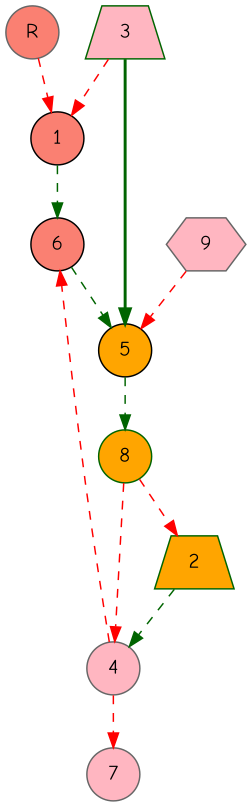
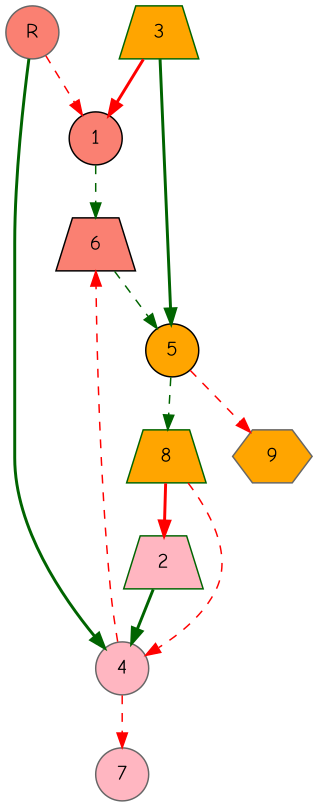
(125, 32) -> (159, 32)
(94, 81) -> (130, 81)
(57, 244) -> (96, 244)
(206, 244) -> (272, 456)
(168, 294) -> (215, 396)
none -> (15, 358)
(125, 456) -> (166, 456)
(154, 501) -> (165, 502)
(194, 562) -> (163, 562)
(156, 612) -> (145, 609)
